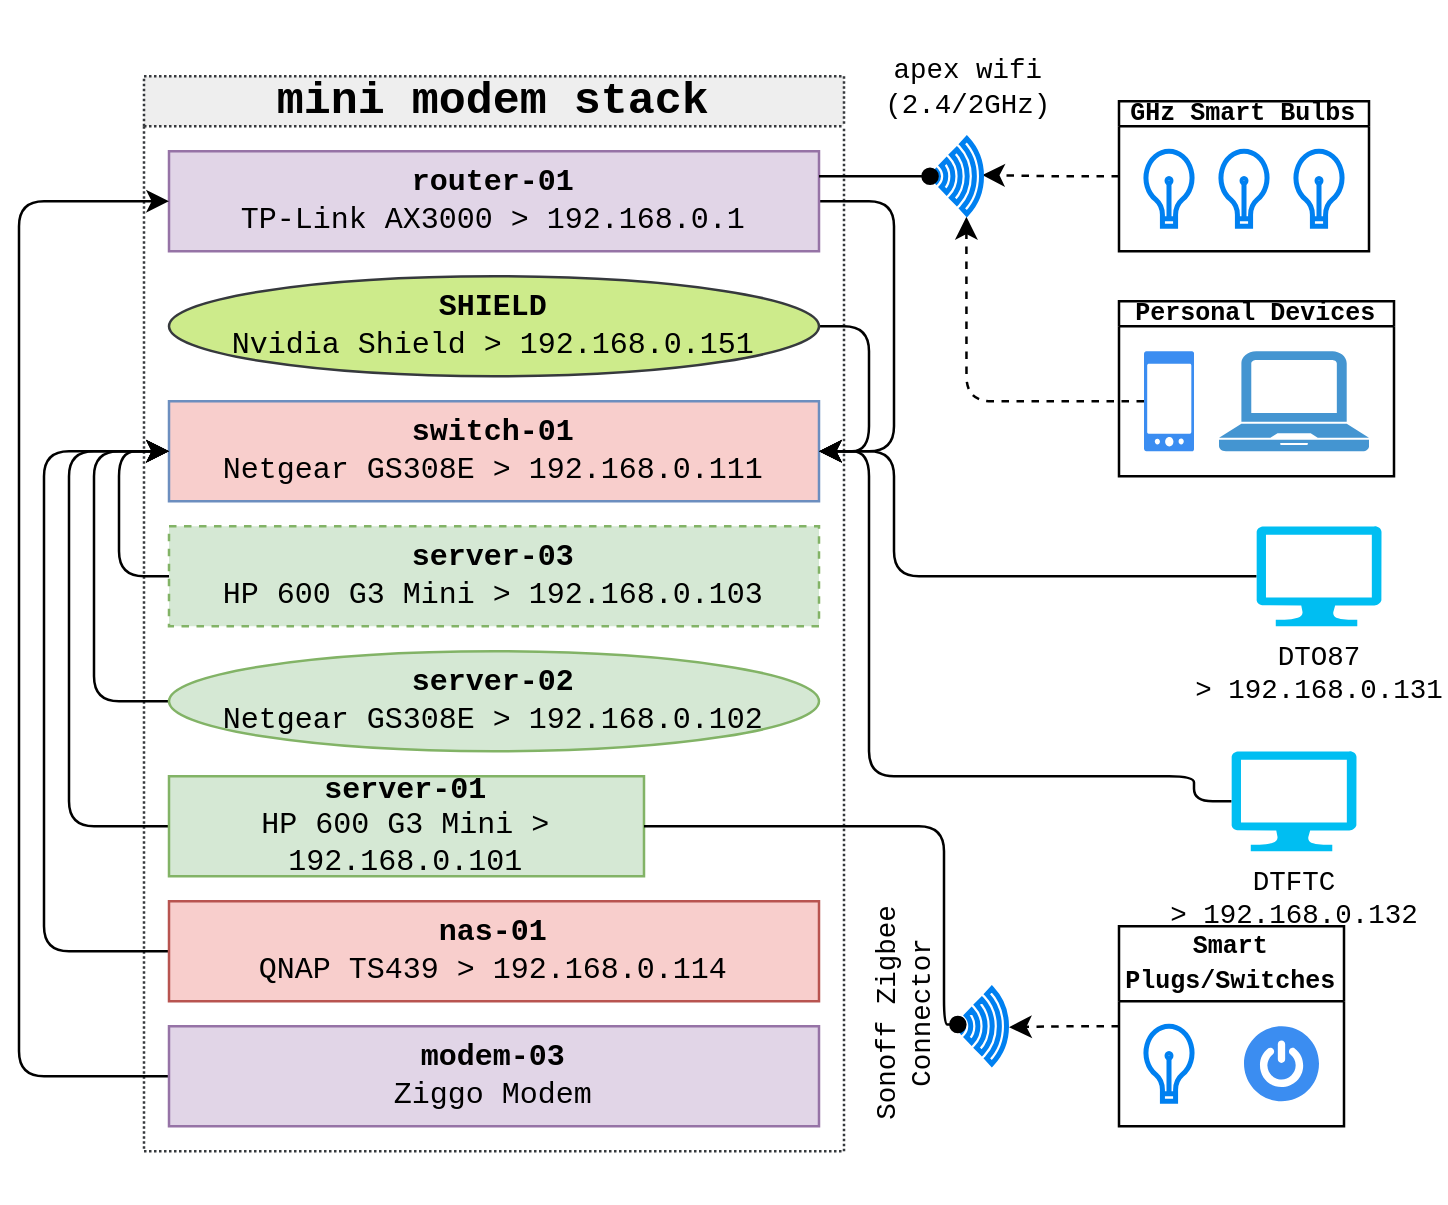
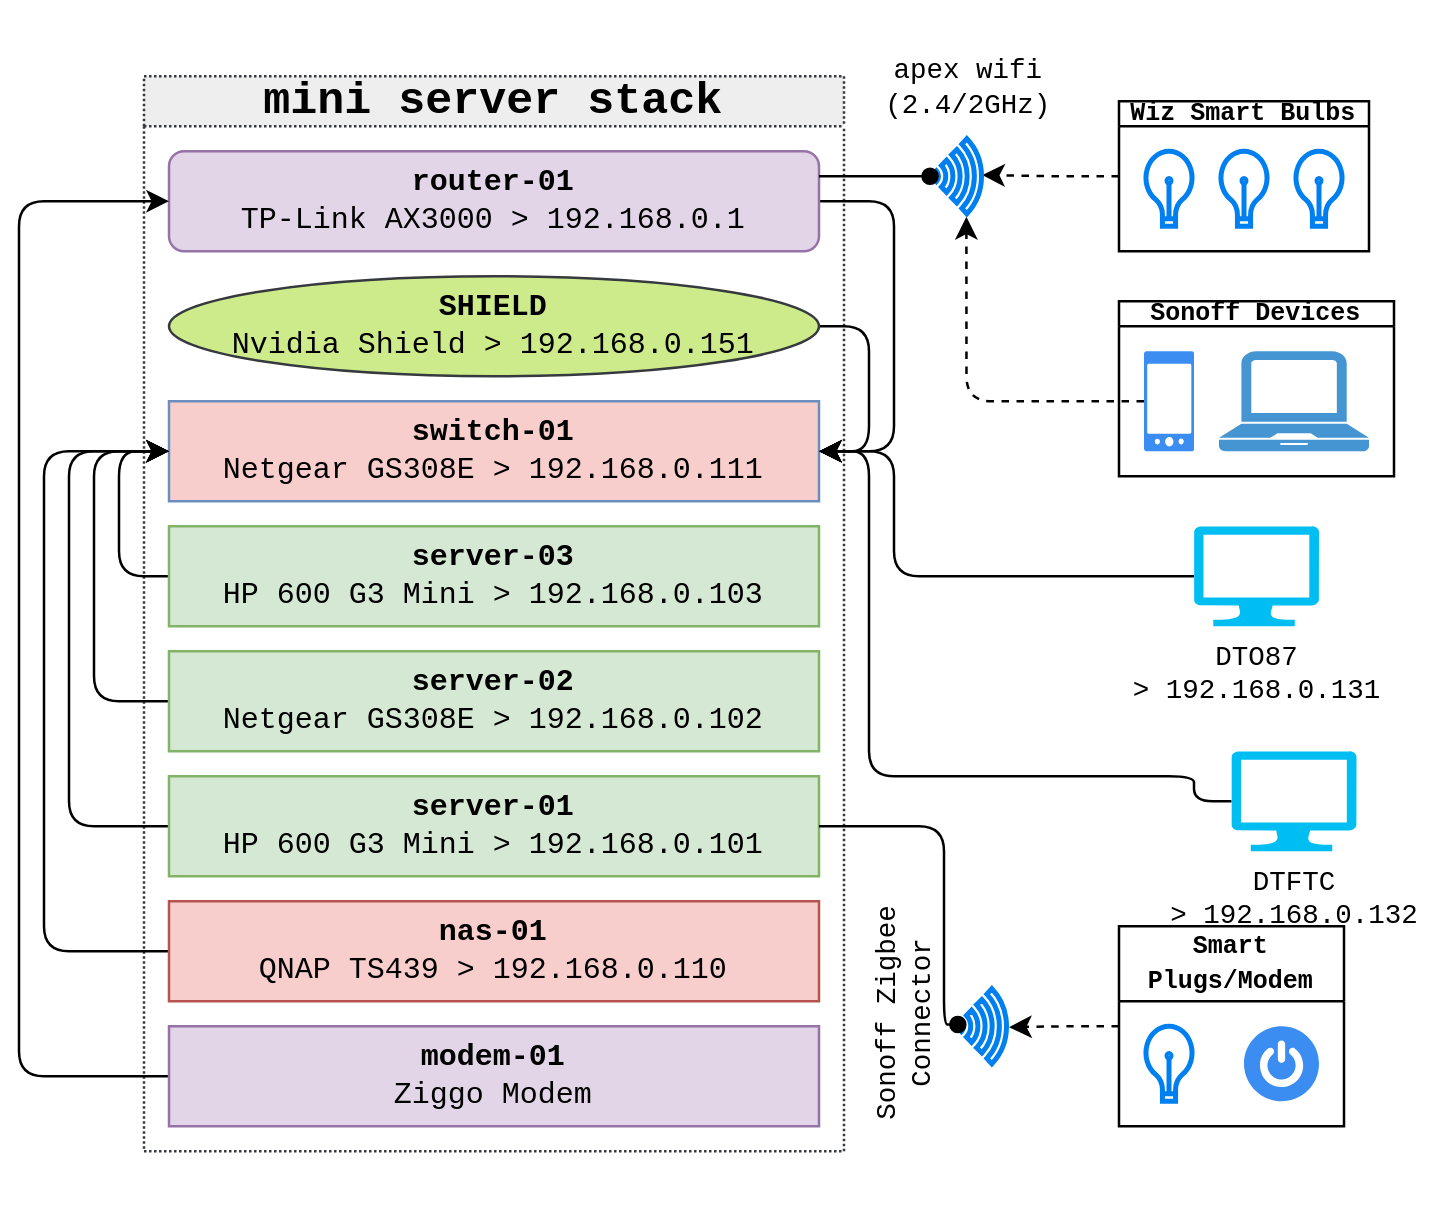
(494, 101) -> (494, 101)
(1244, 114) -> (1244, 114)
(494, 201) -> (494, 201)
(1256, 314) -> (1256, 314)
(494, 576) -> (494, 576)
(1319, 576) -> (1256, 576)
(494, 701) -> (494, 701)
(406, 826) -> (494, 826)
(494, 951) -> (494, 951)
(1231, 964) -> (1231, 964)
(494, 1076) -> (494, 1076)
